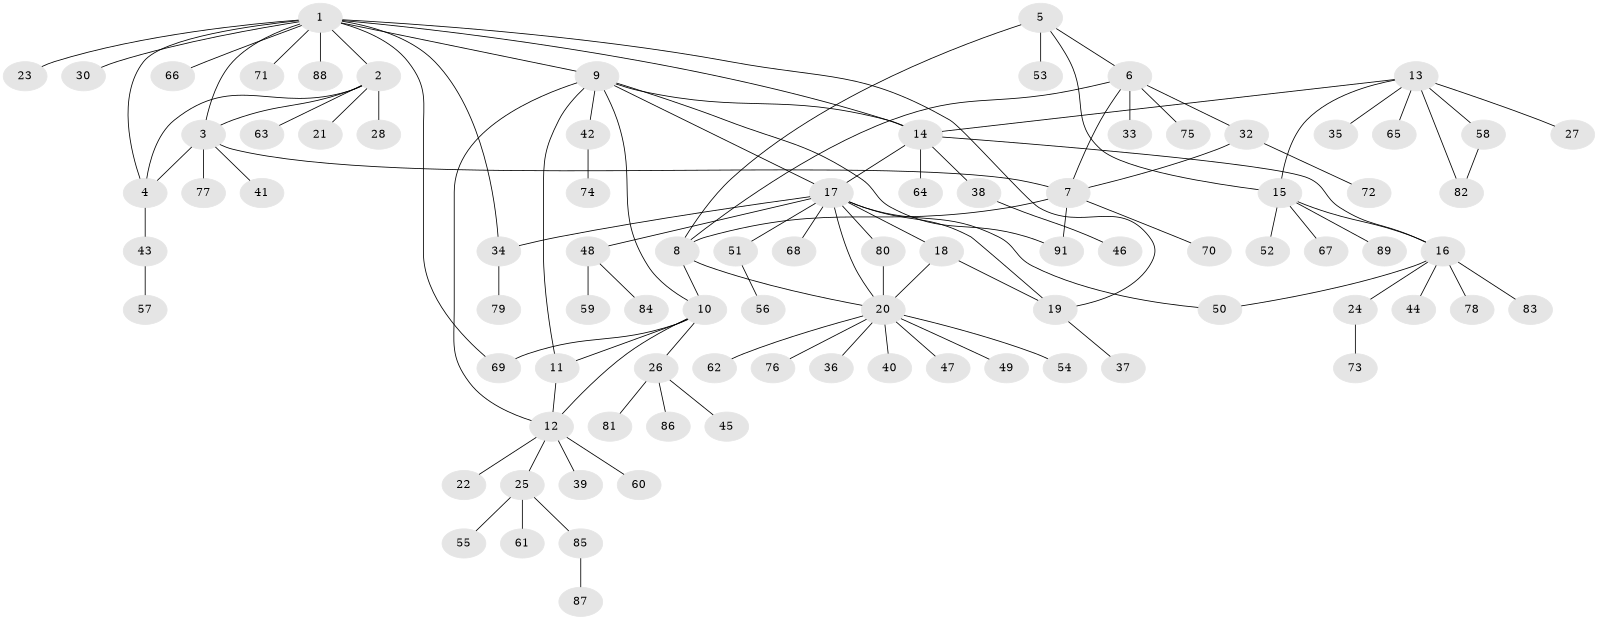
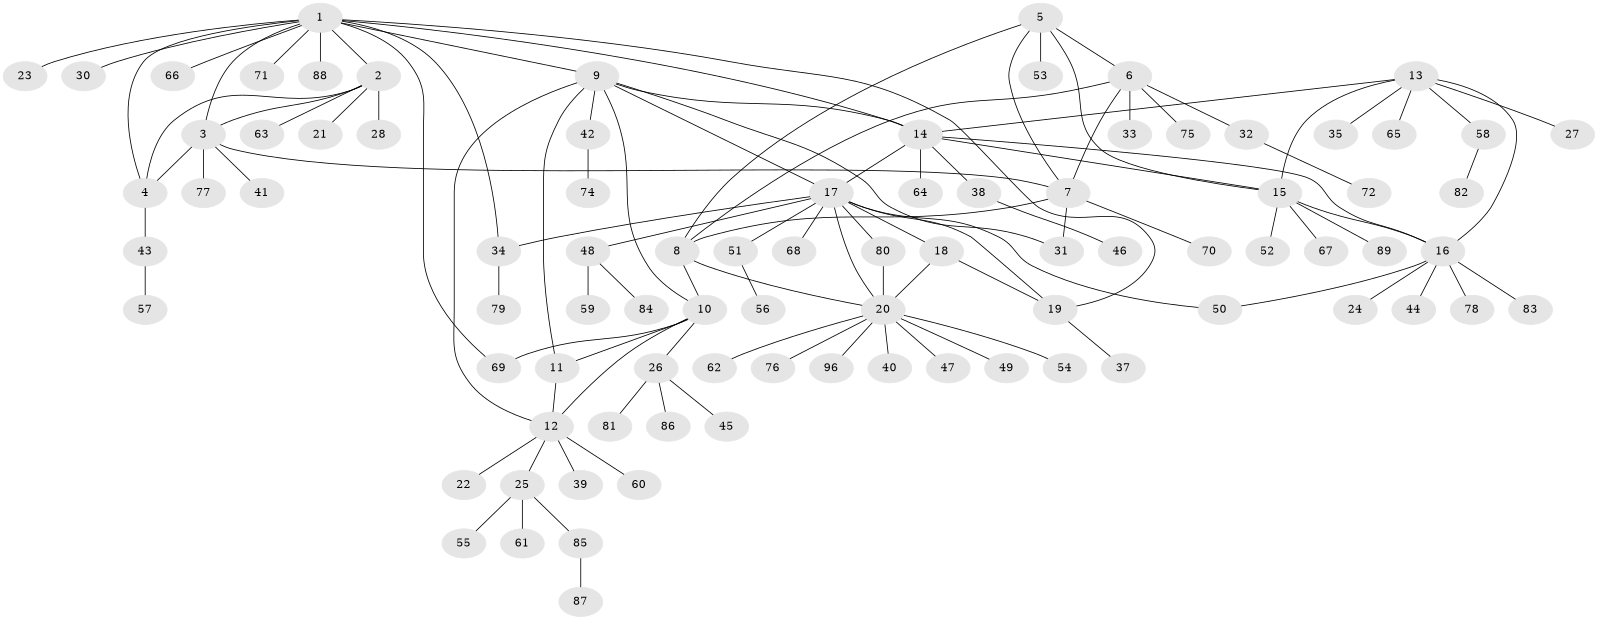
(1439, 135) -> (1516, 146)
none -> (1100, 164)
(1163, 167) -> (1017, 108)
(1062, 251) -> (1062, 251)
(831, 368) -> (831, 368)
(1355, 368) -> none
